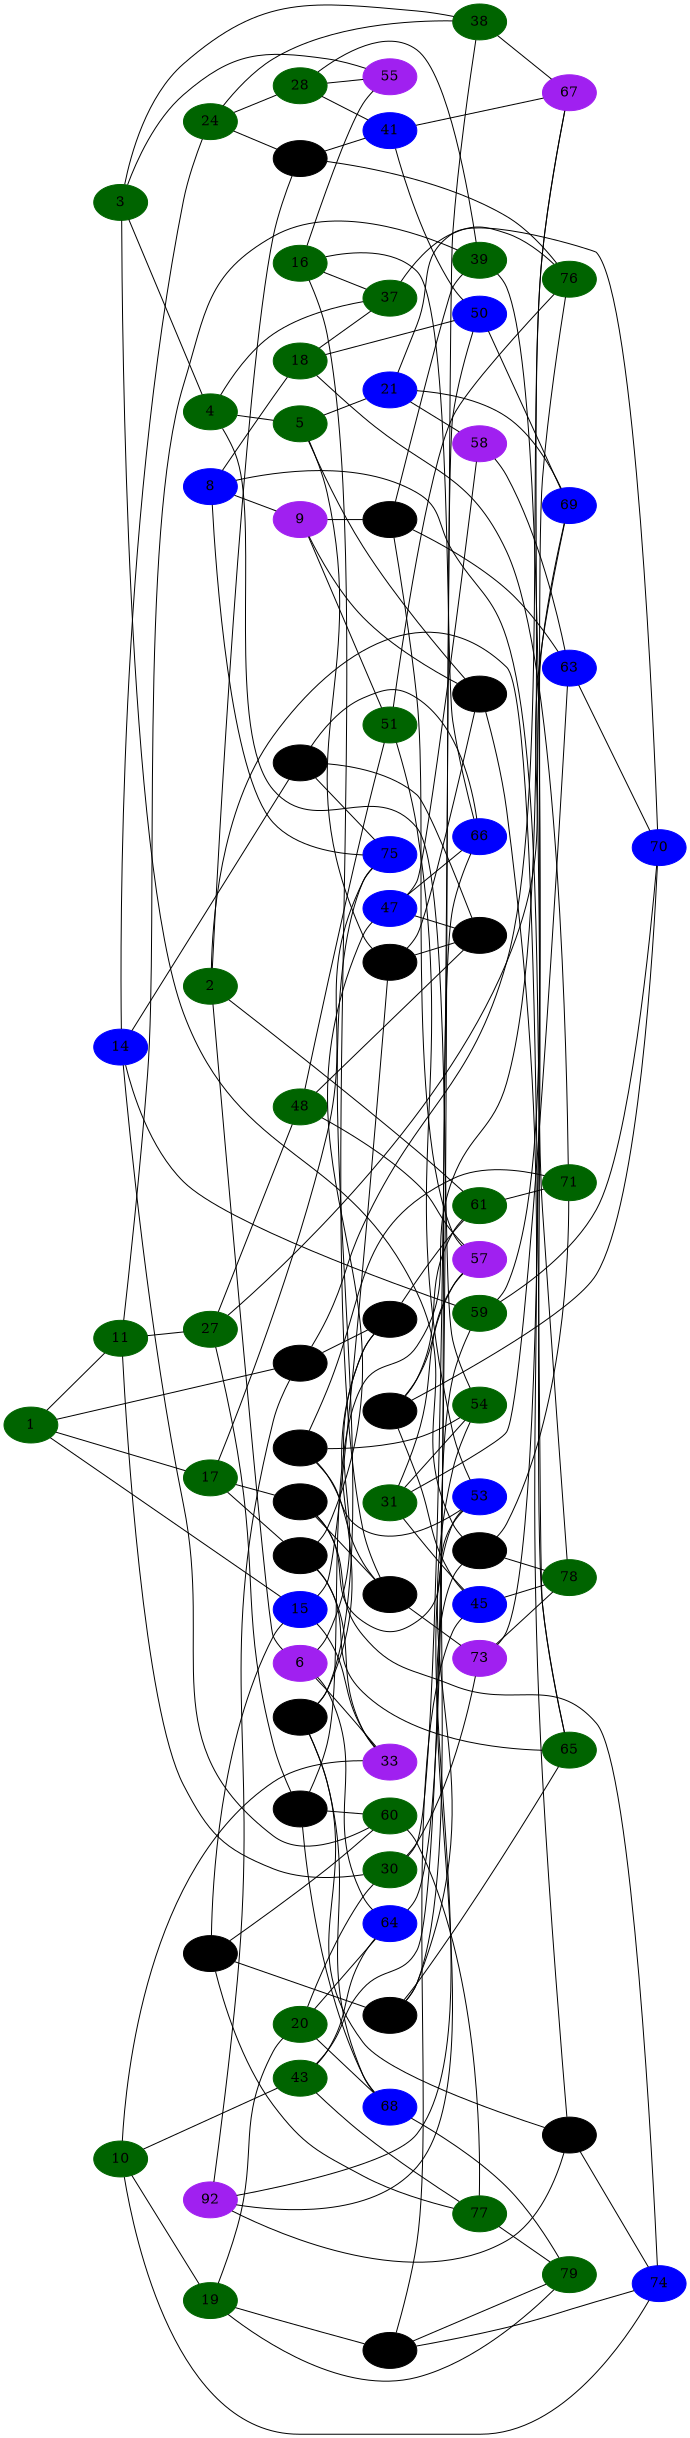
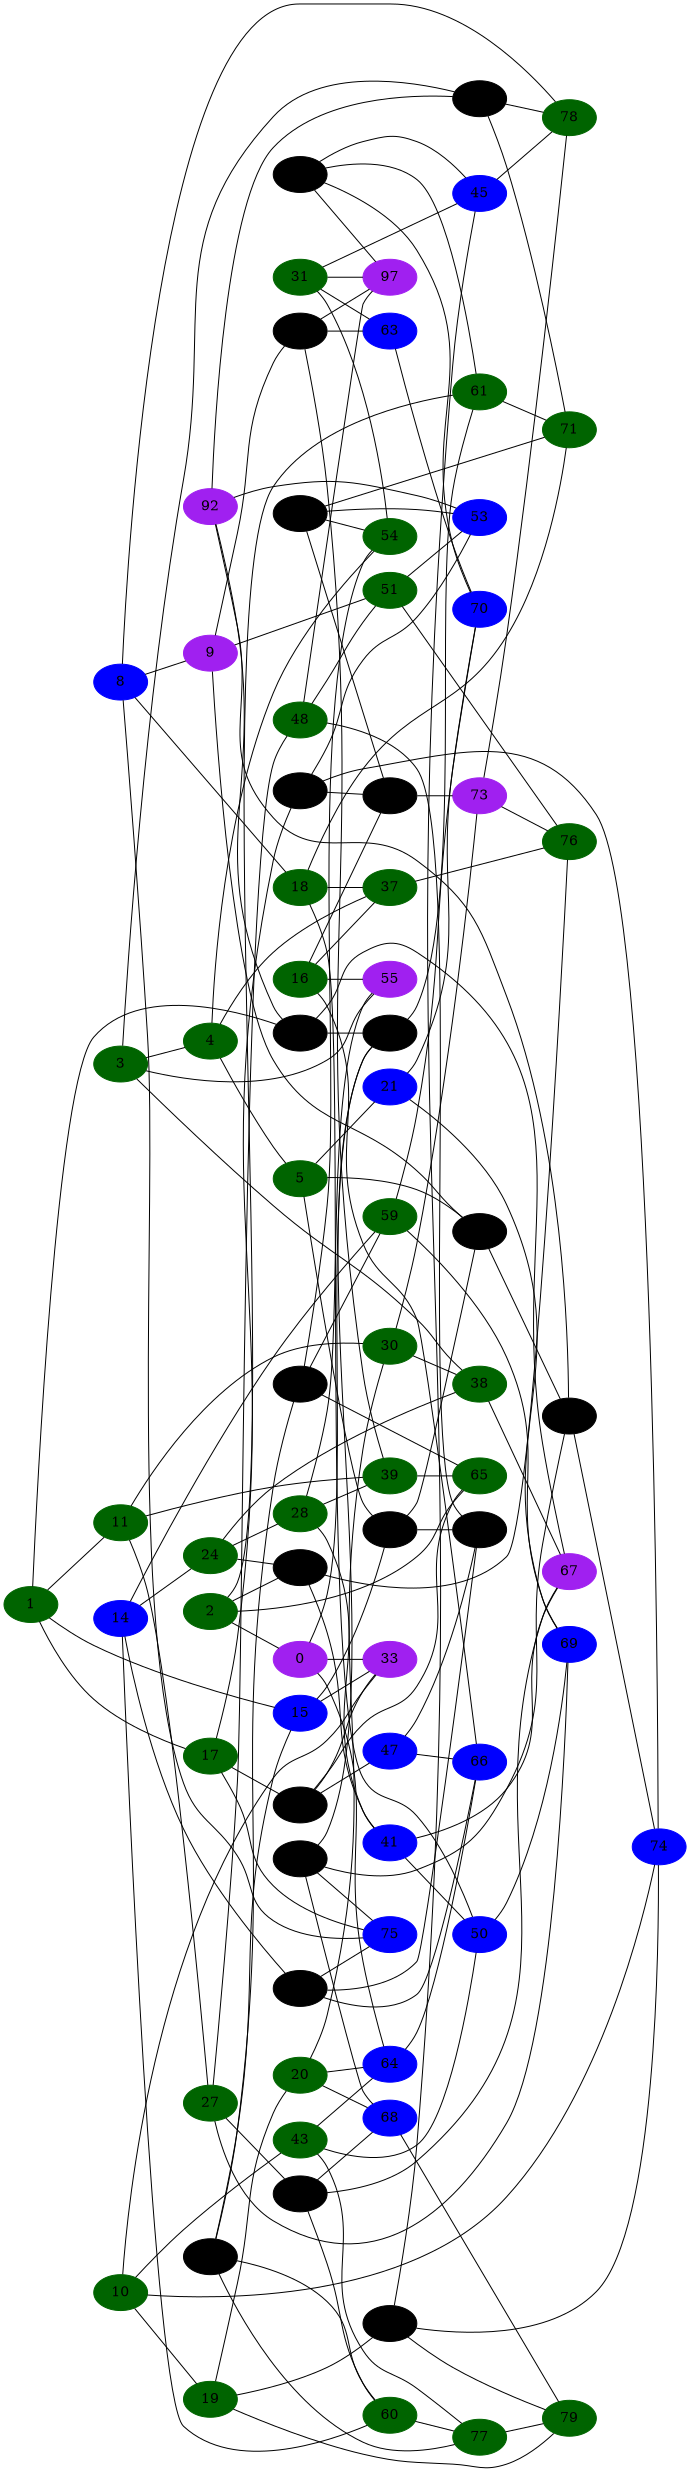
(480, 444) -> none
(480, 1259) -> (390, 277)
(300, 1663) -> (300, 1659)
